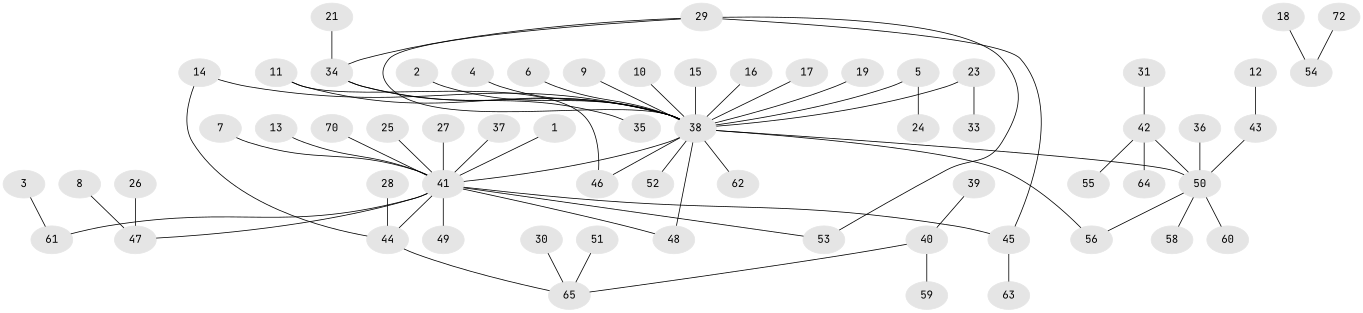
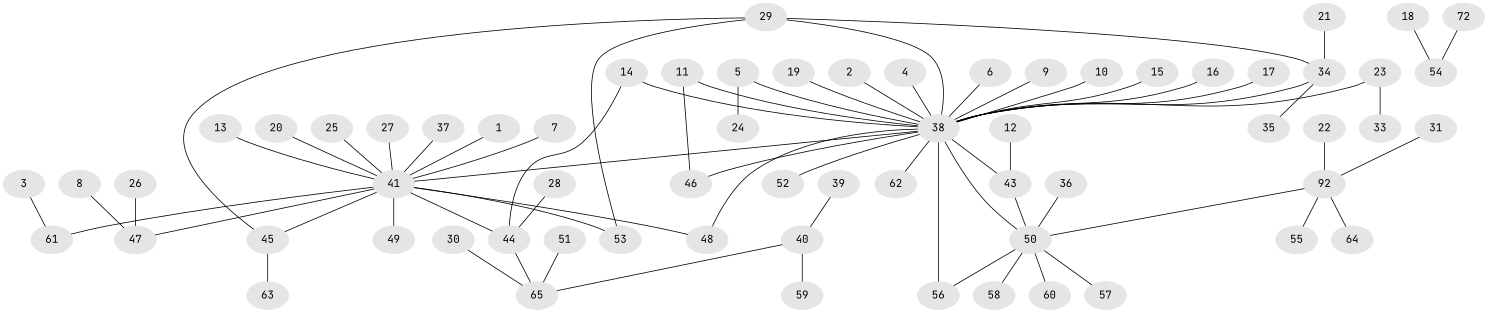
(332, 128) -> (276, 128)
(1144, 128) -> (1324, 184)
none -> (1324, 128)
none -> (974, 156)
none -> (1105, 296)
